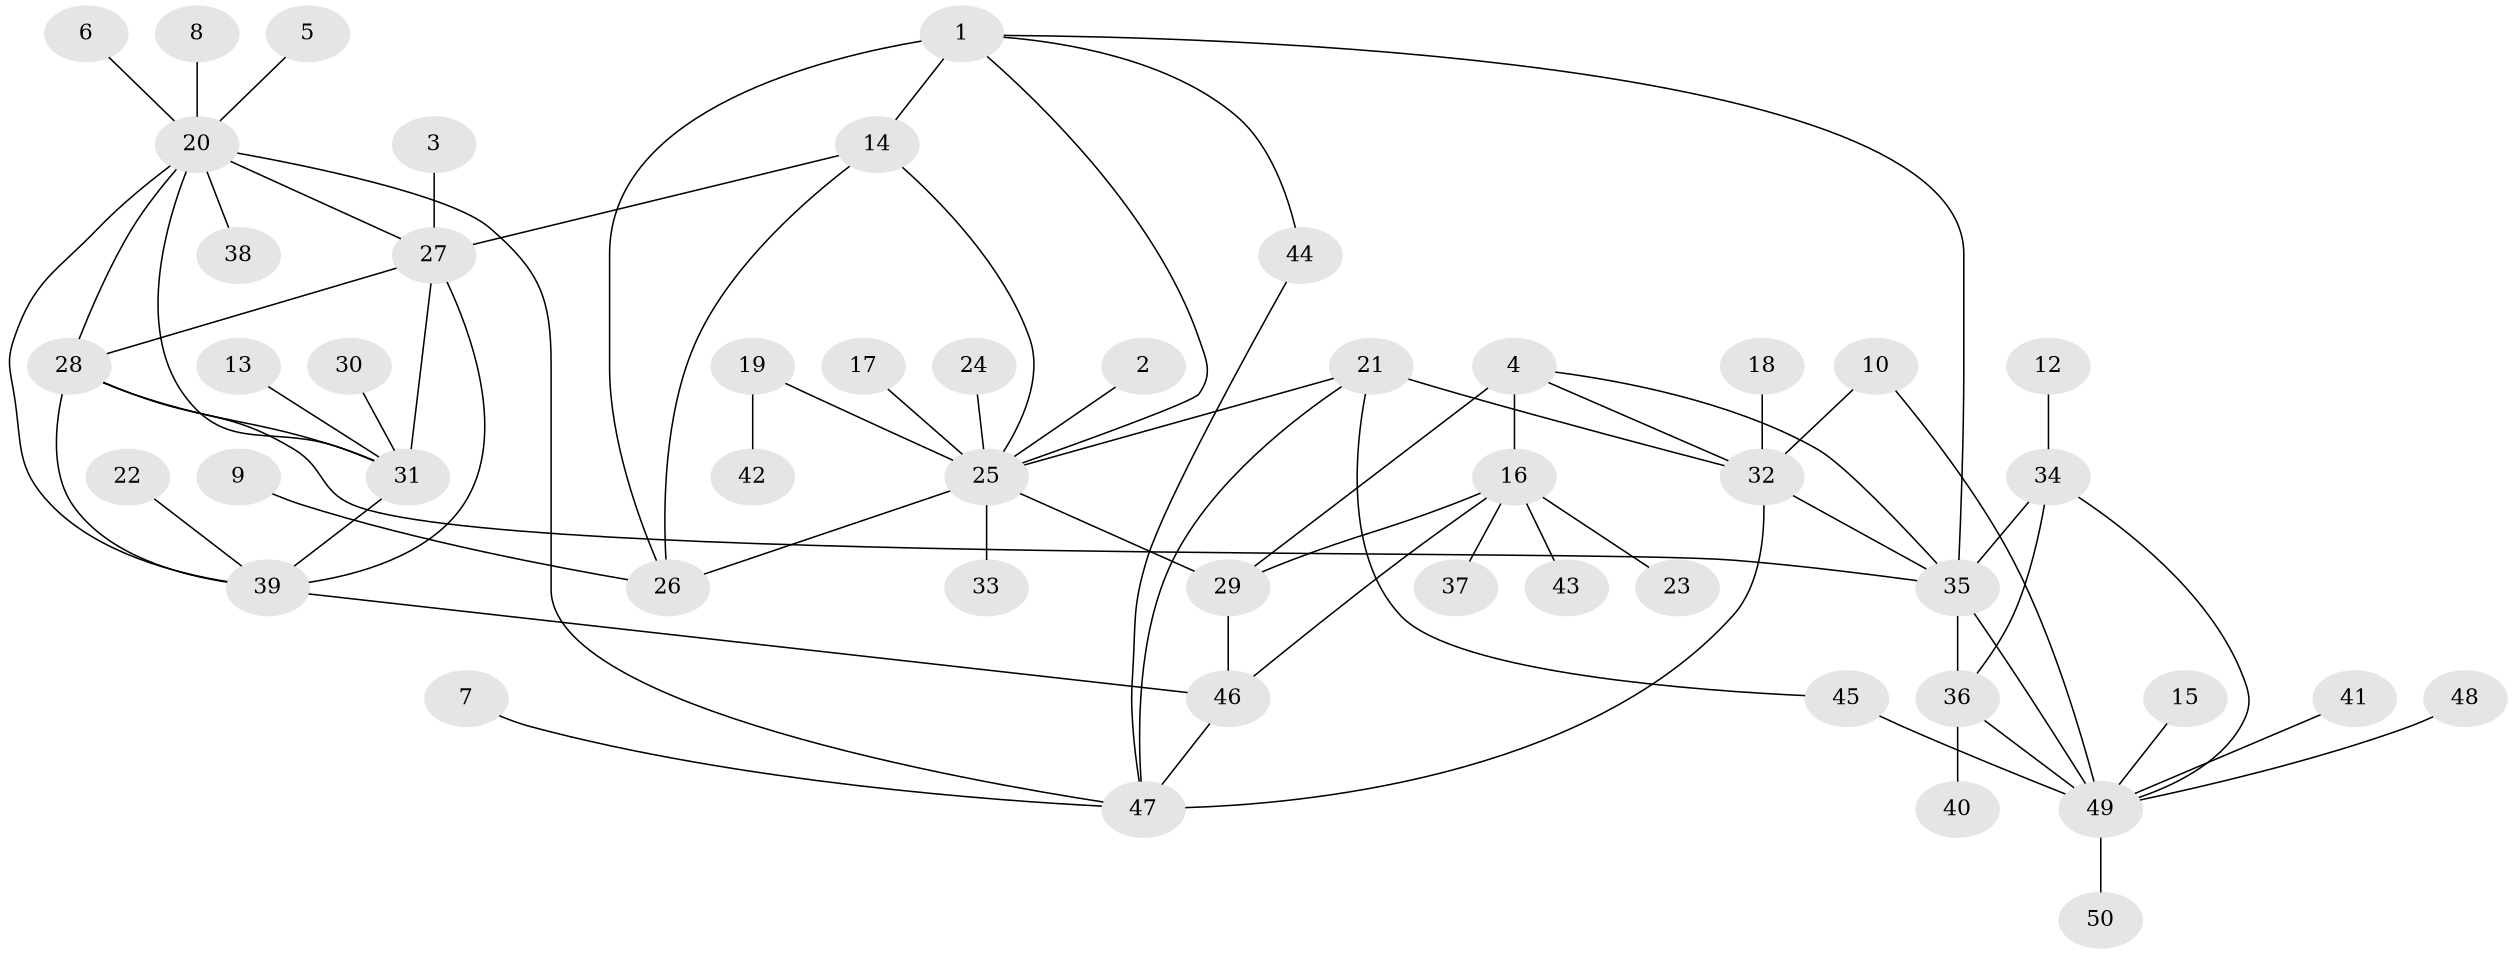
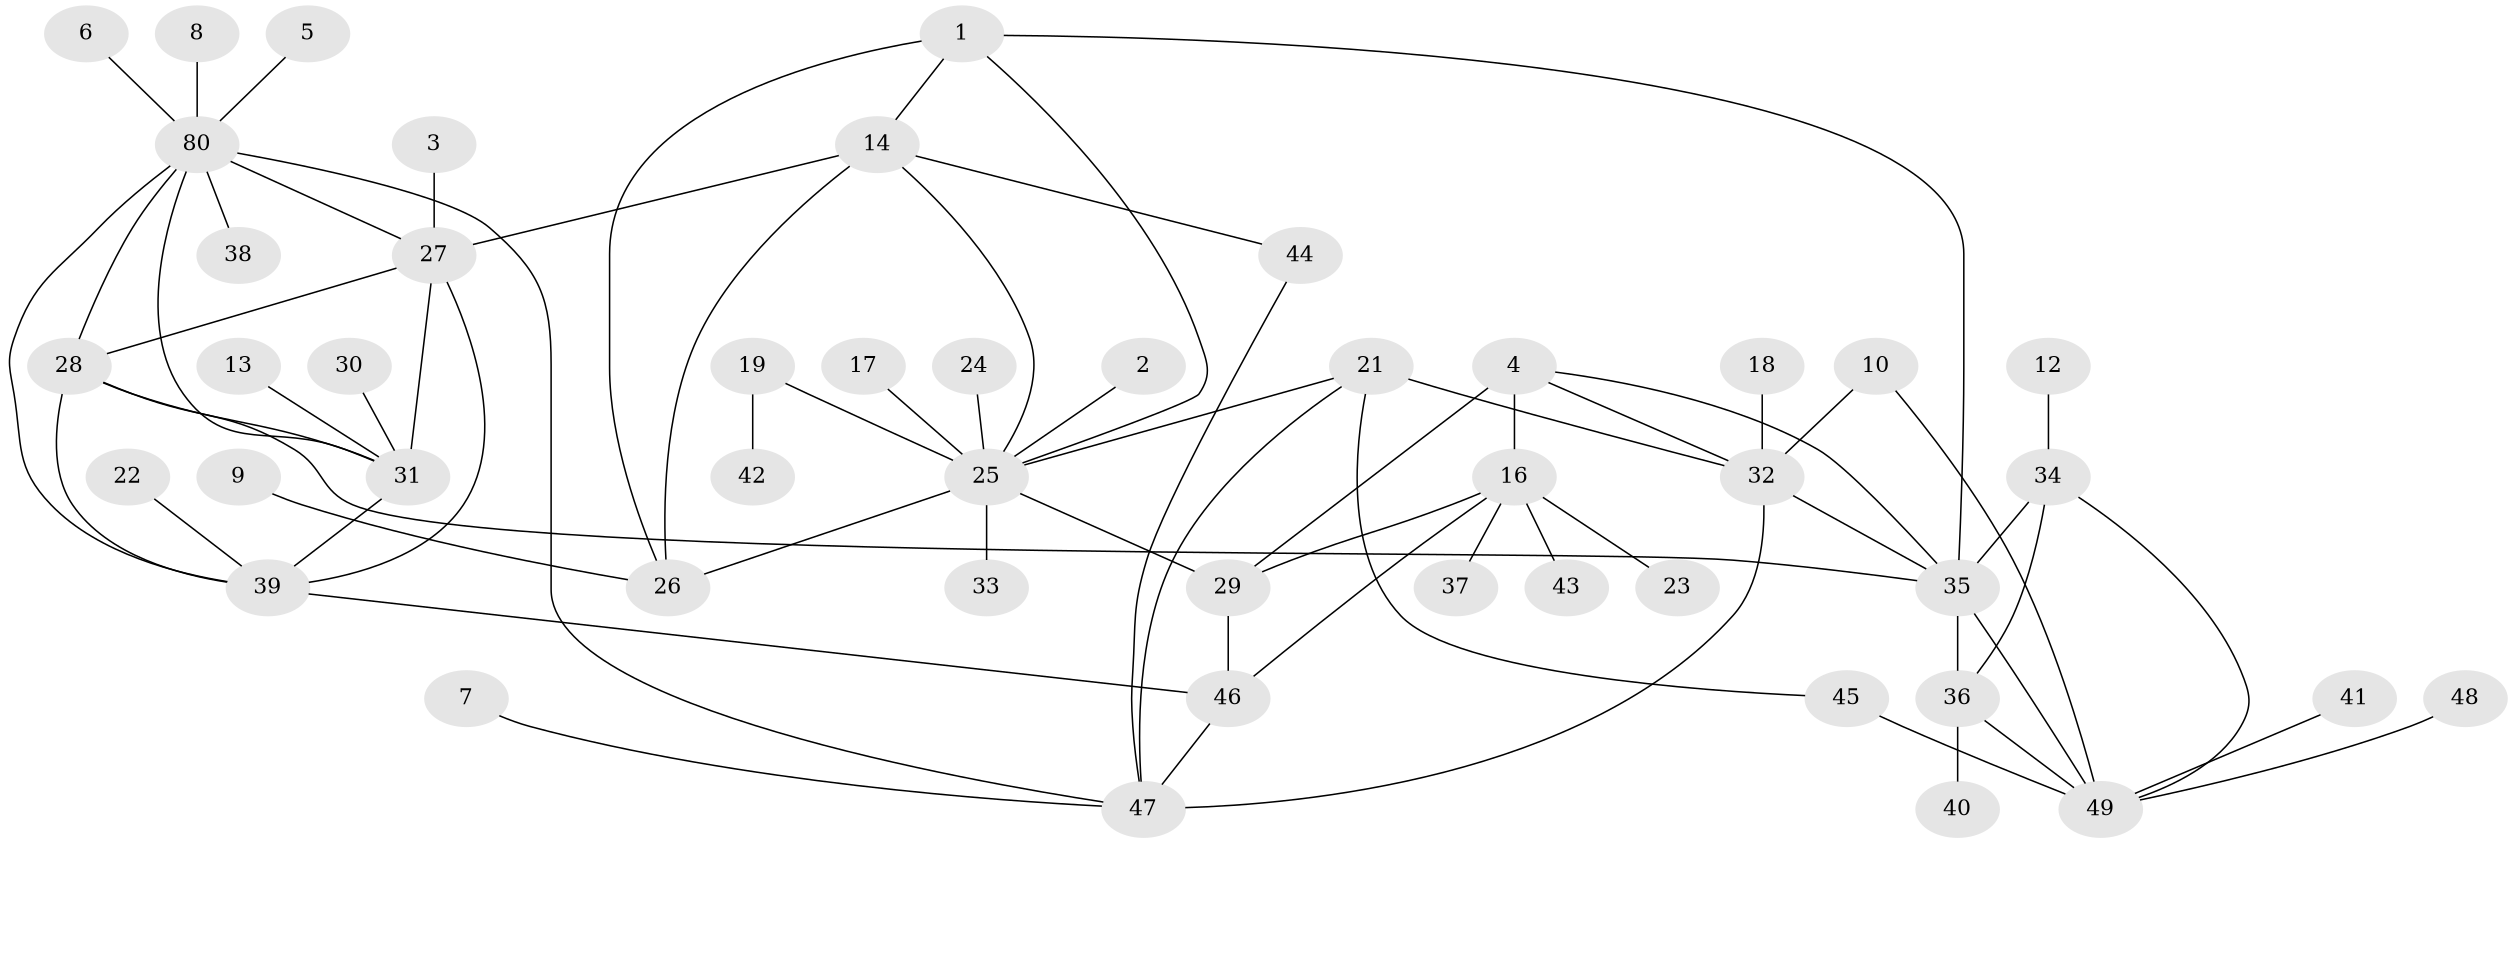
(1186, 83) -> (1089, 200)
(197, 145) -> (197, 145)
(2185, 699) -> none
(2101, 920) -> none
